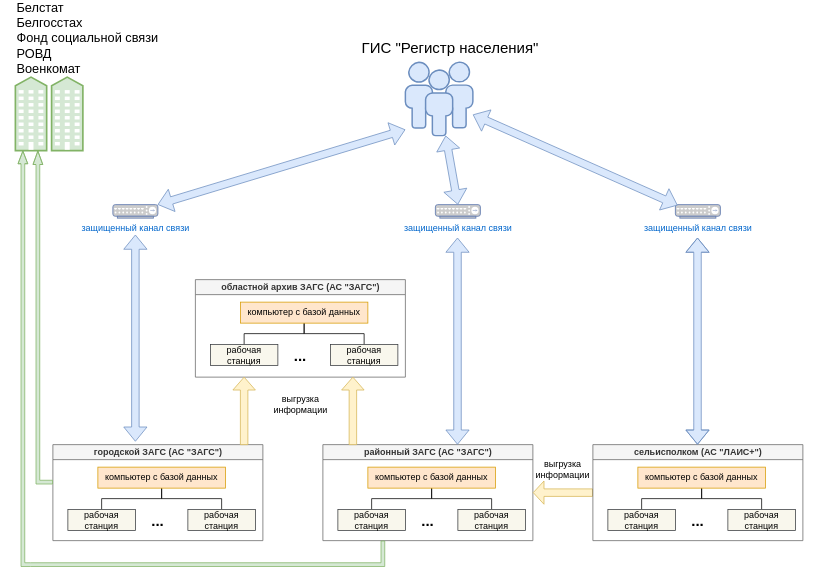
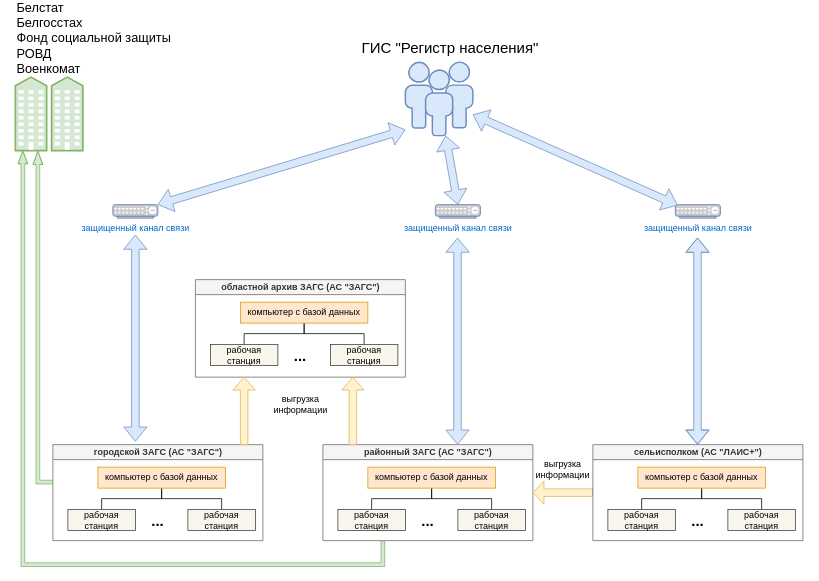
(89, 39) -> (92, 39)
